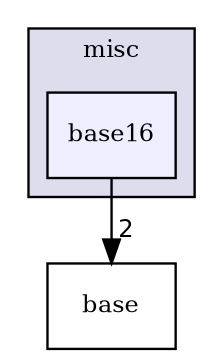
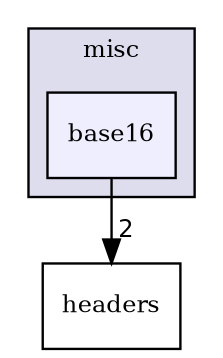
(112, 306) -> (112, 306)
